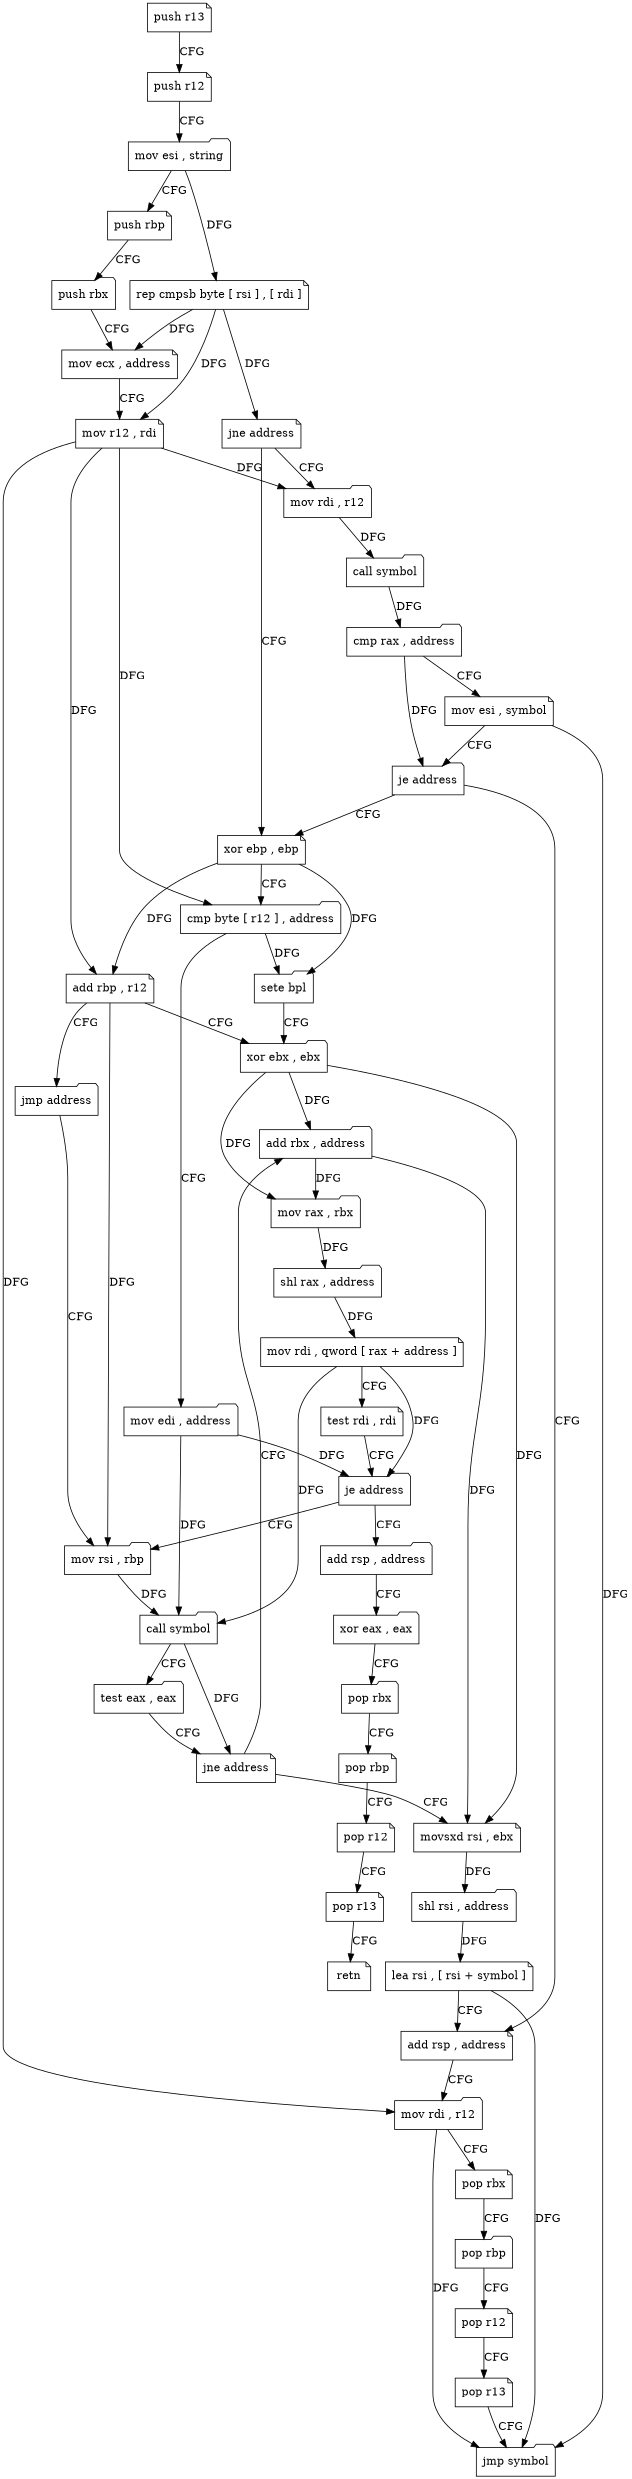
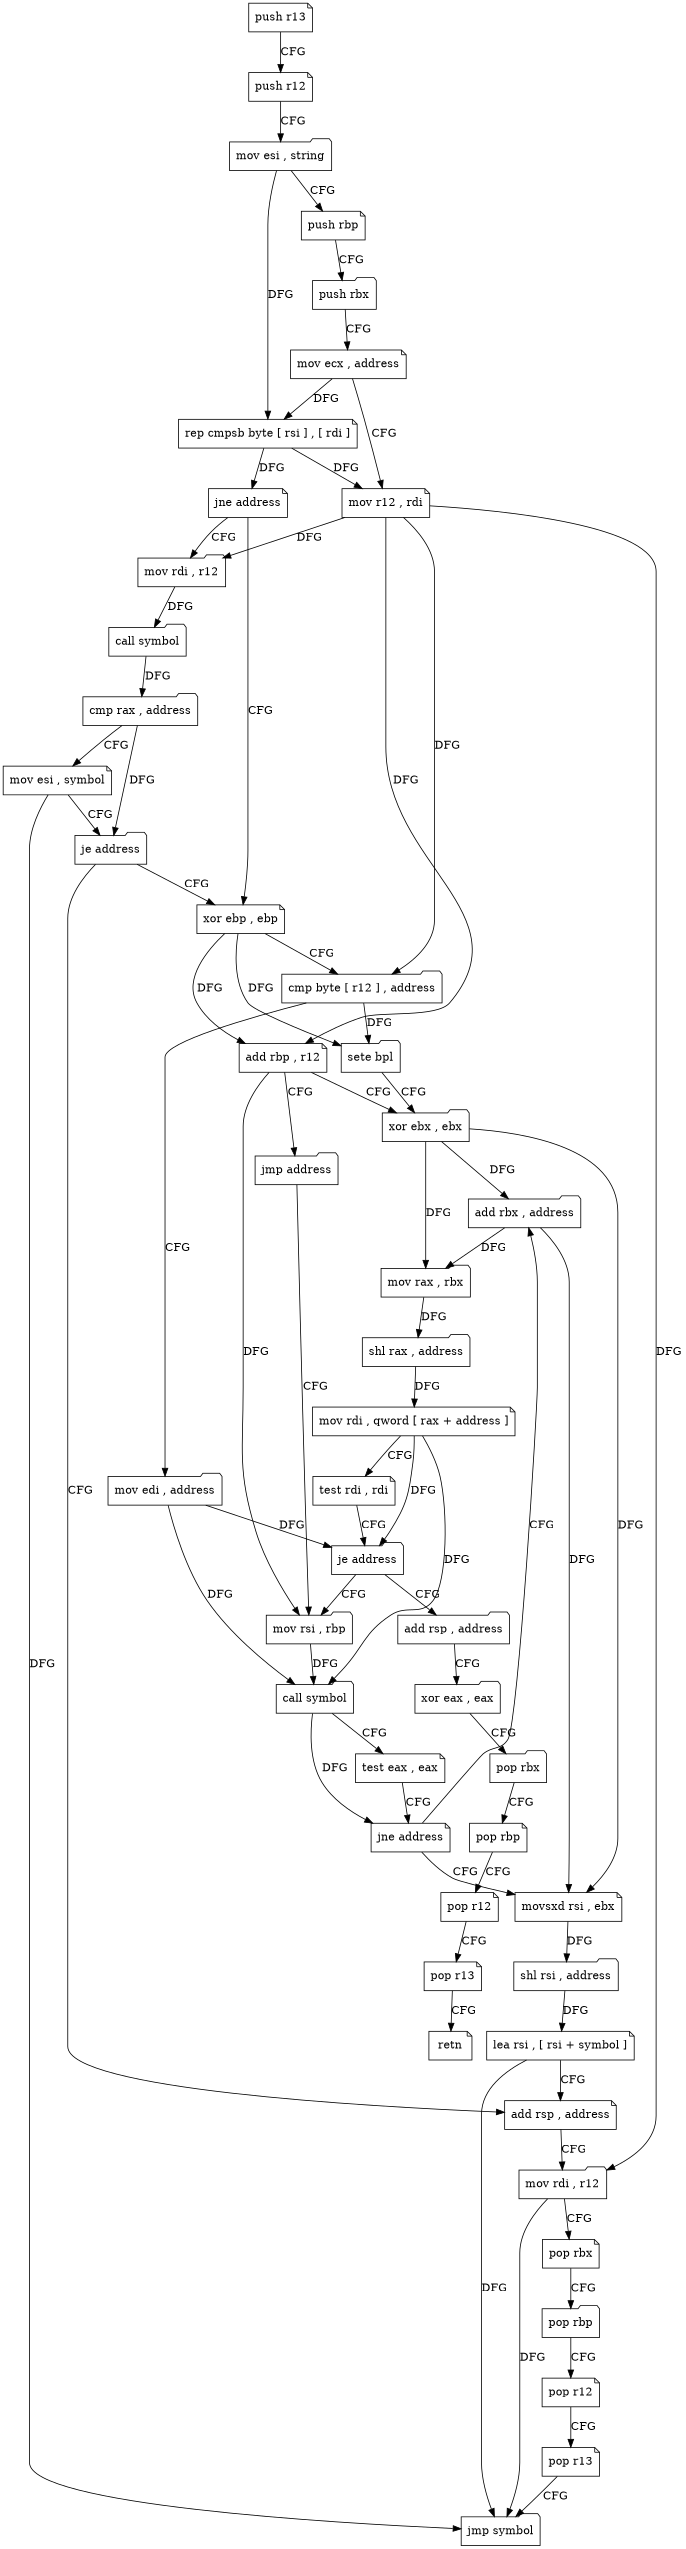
(166, 326) -> (311, 396)
(139, 1699) -> (400, 1768)
